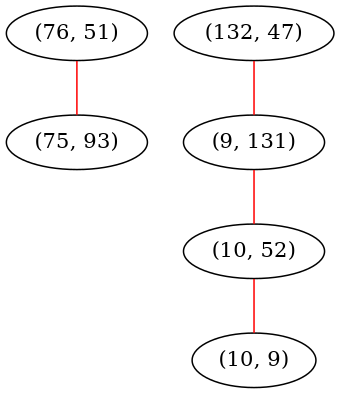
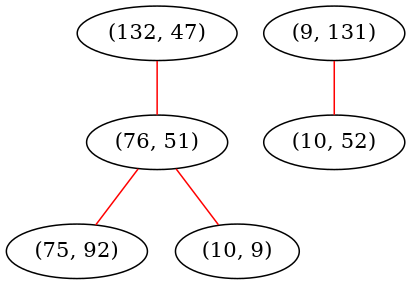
(254, 88) -> (157, 88)
(77, 142) -> (77, 251)
(254, 306) -> (197, 197)
